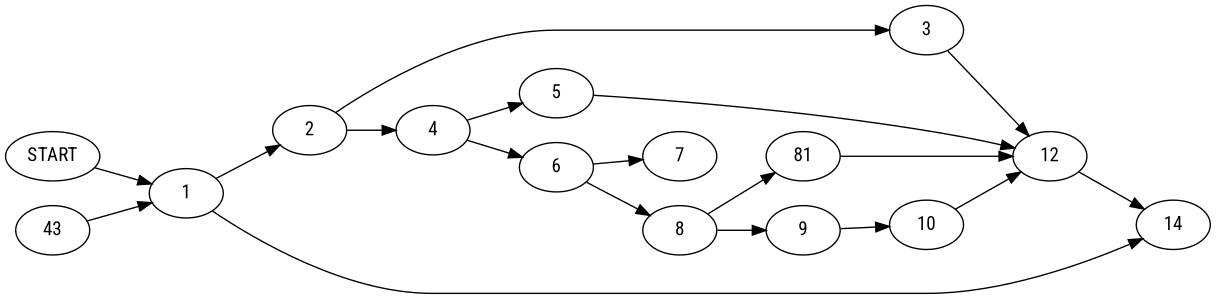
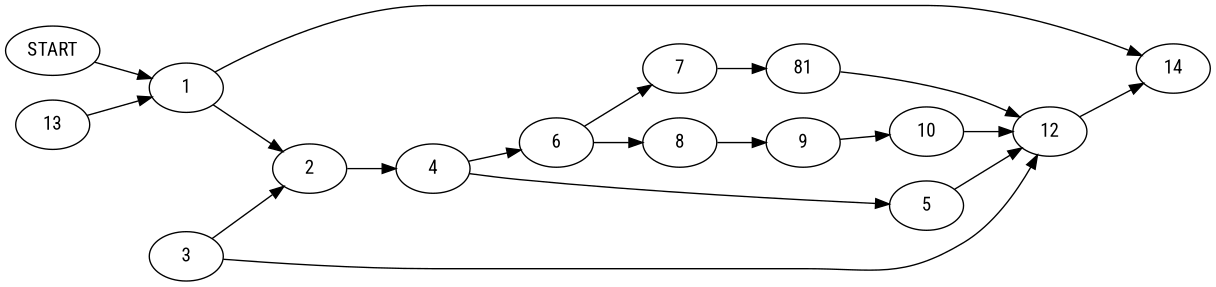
(597, 30) -> (242, 217)
(736, 197) -> (735, 69)
(53, 230) -> (53, 125)
